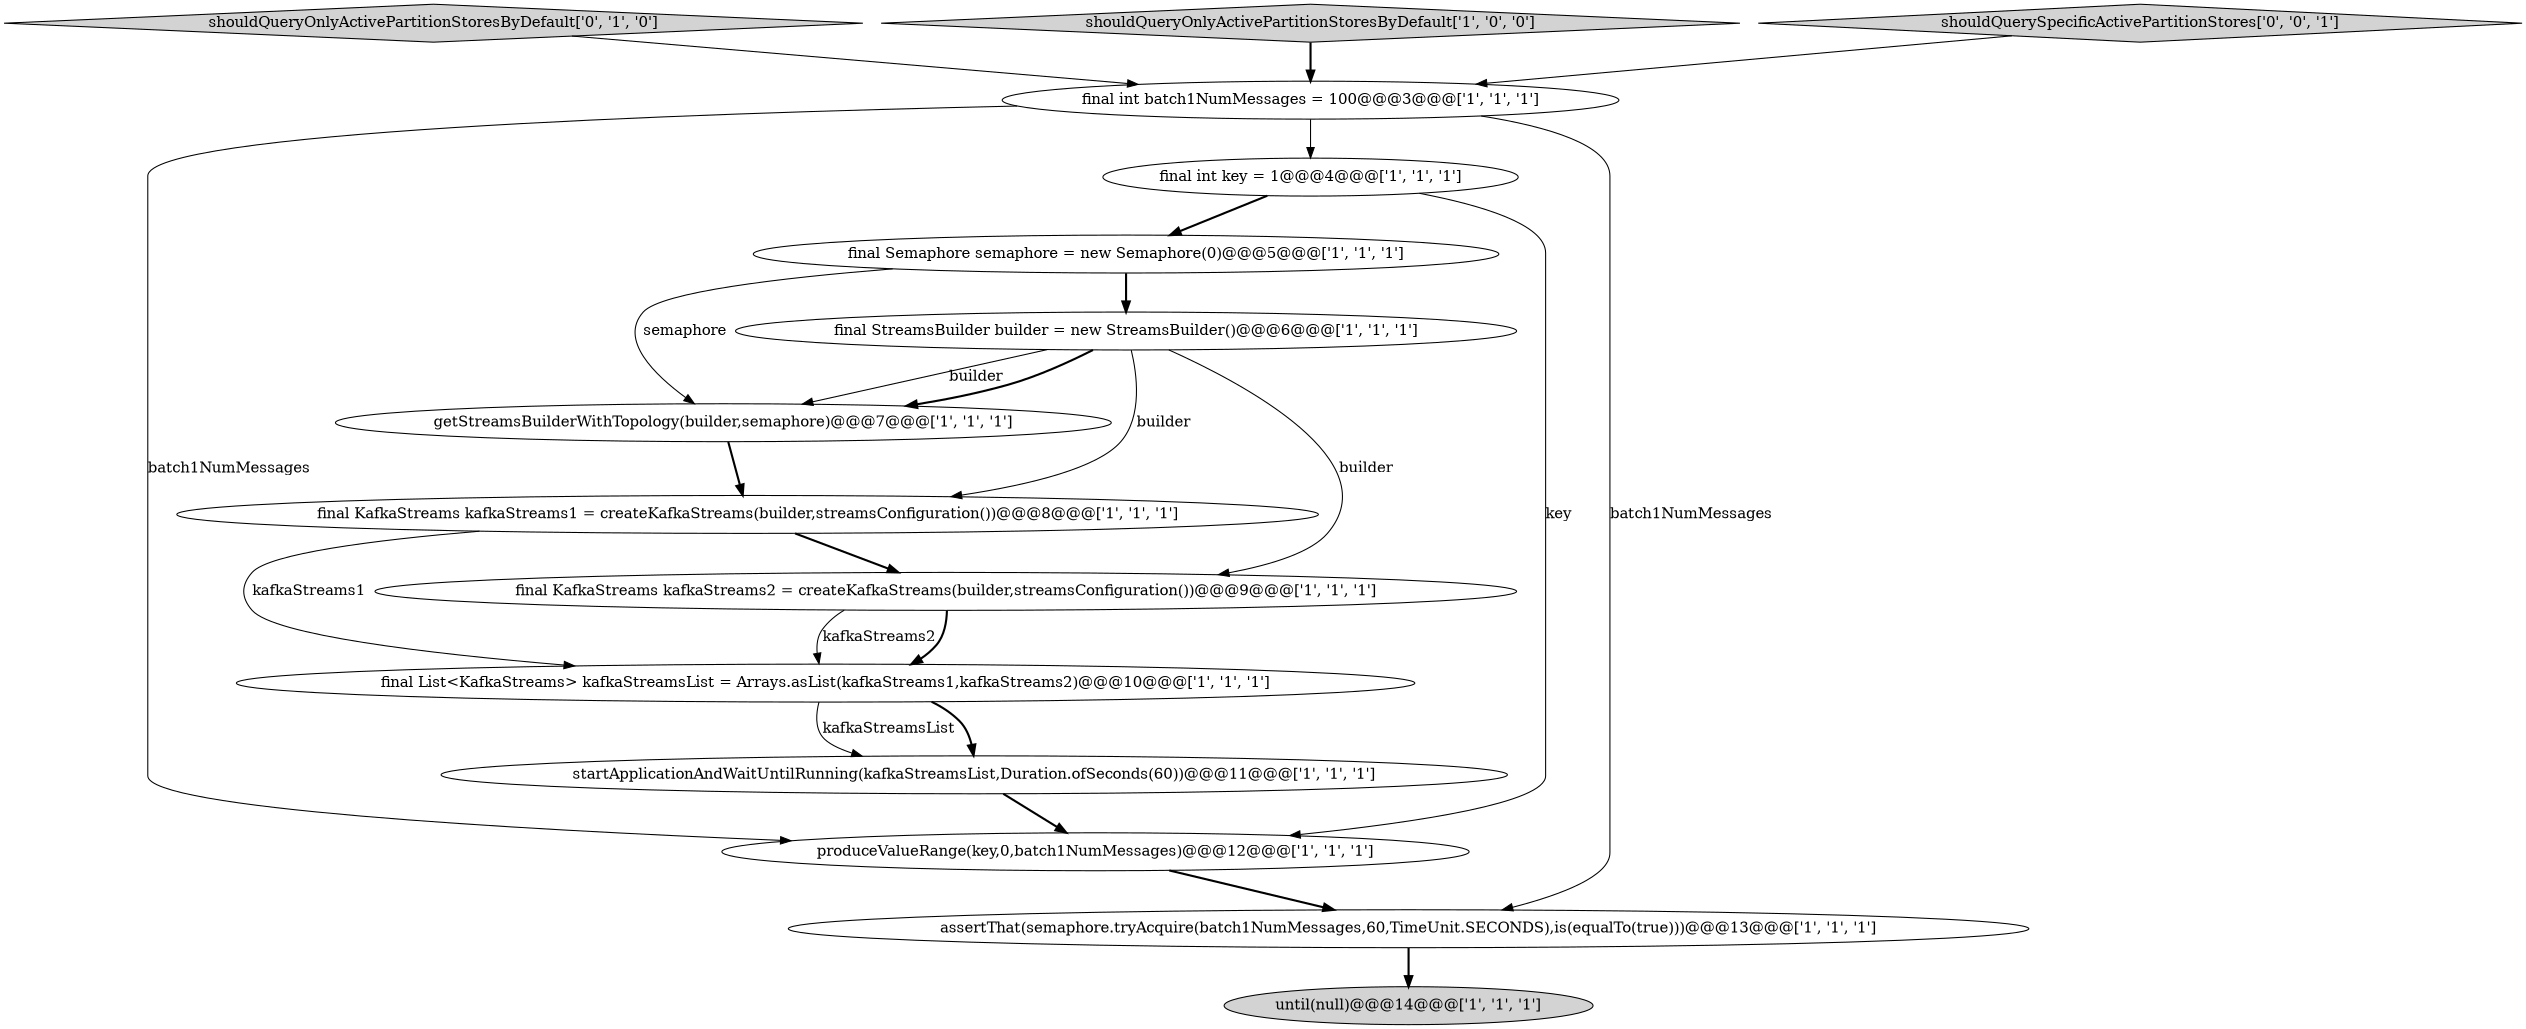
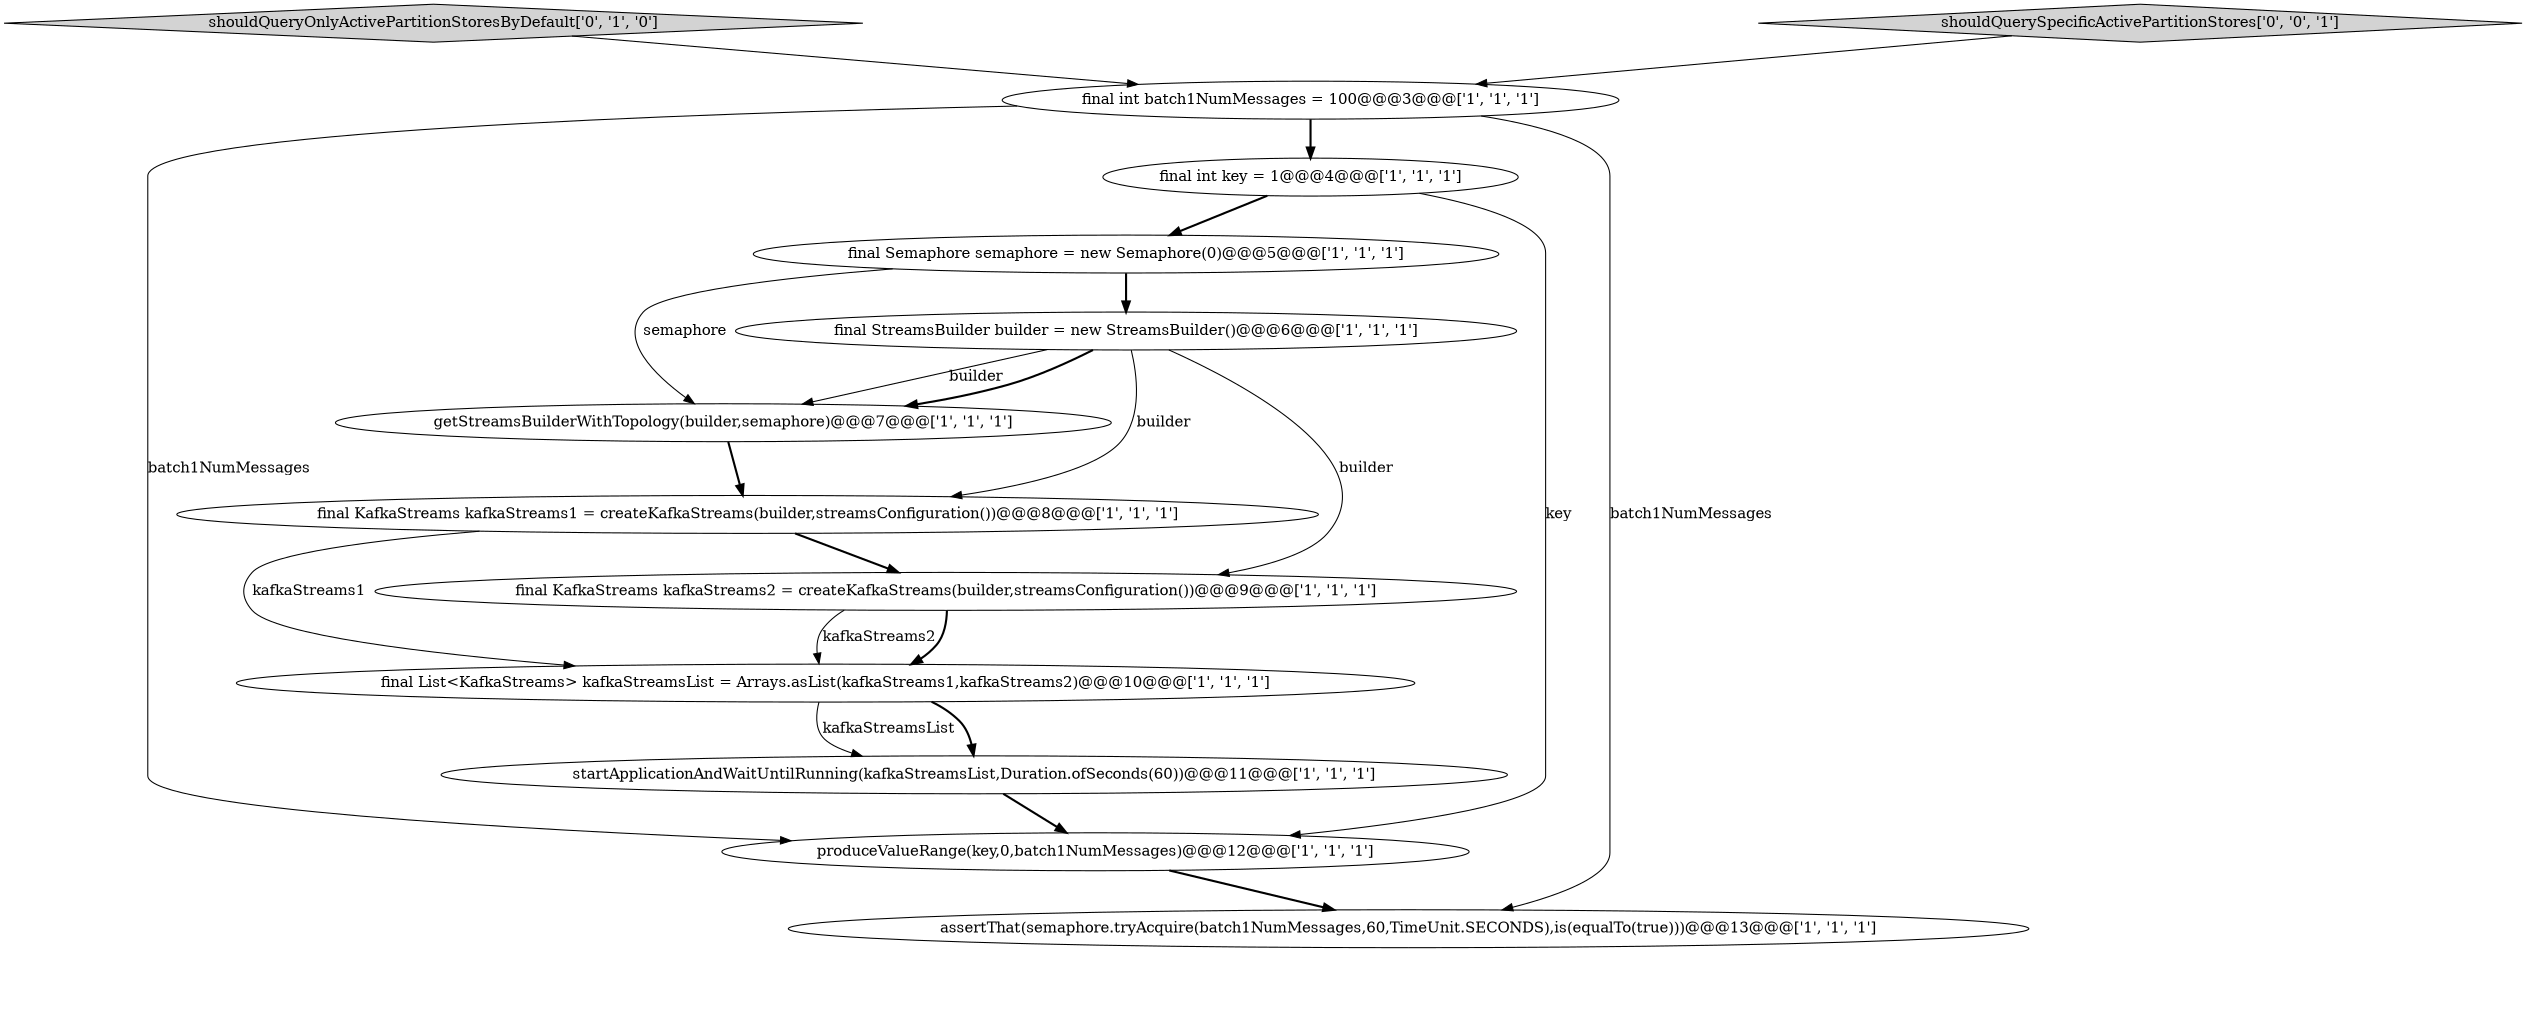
(1311, 23) -> none
(1311, 133) -> (1311, 133)
(1409, 1006) -> none
